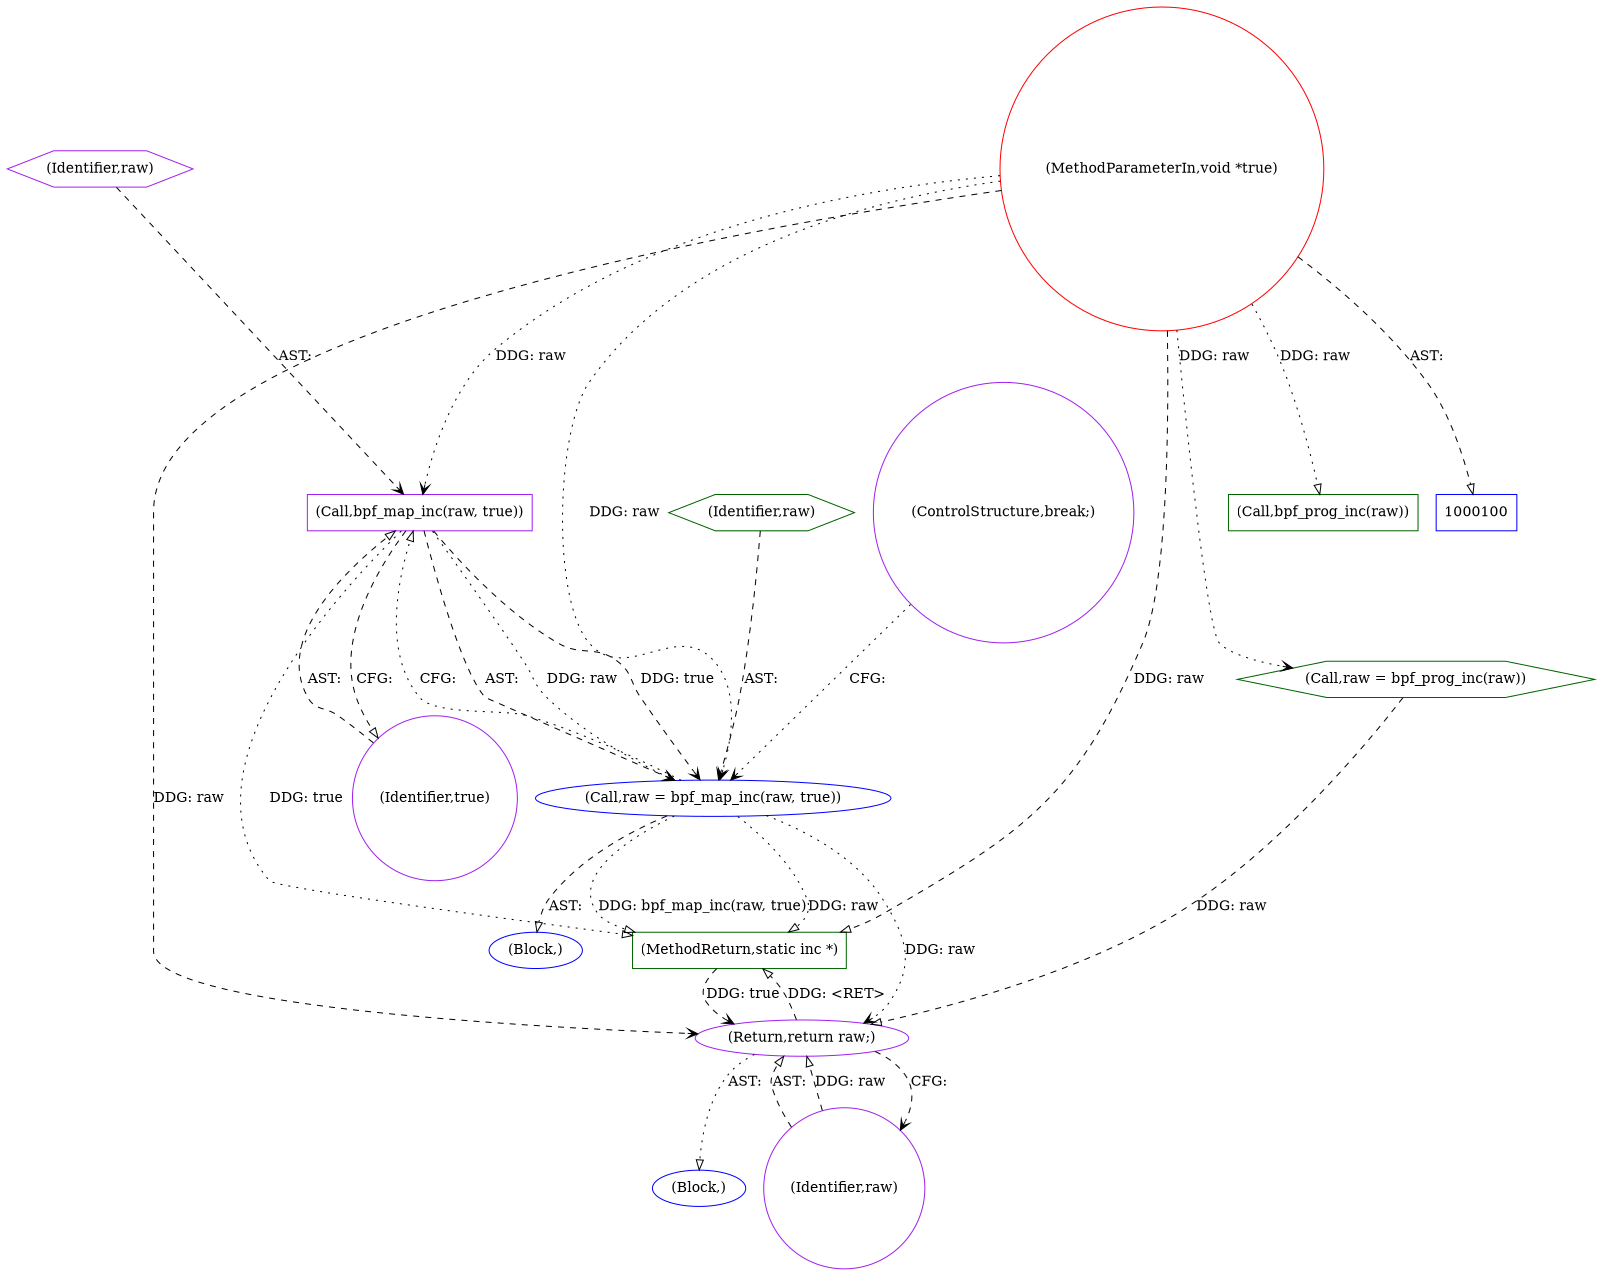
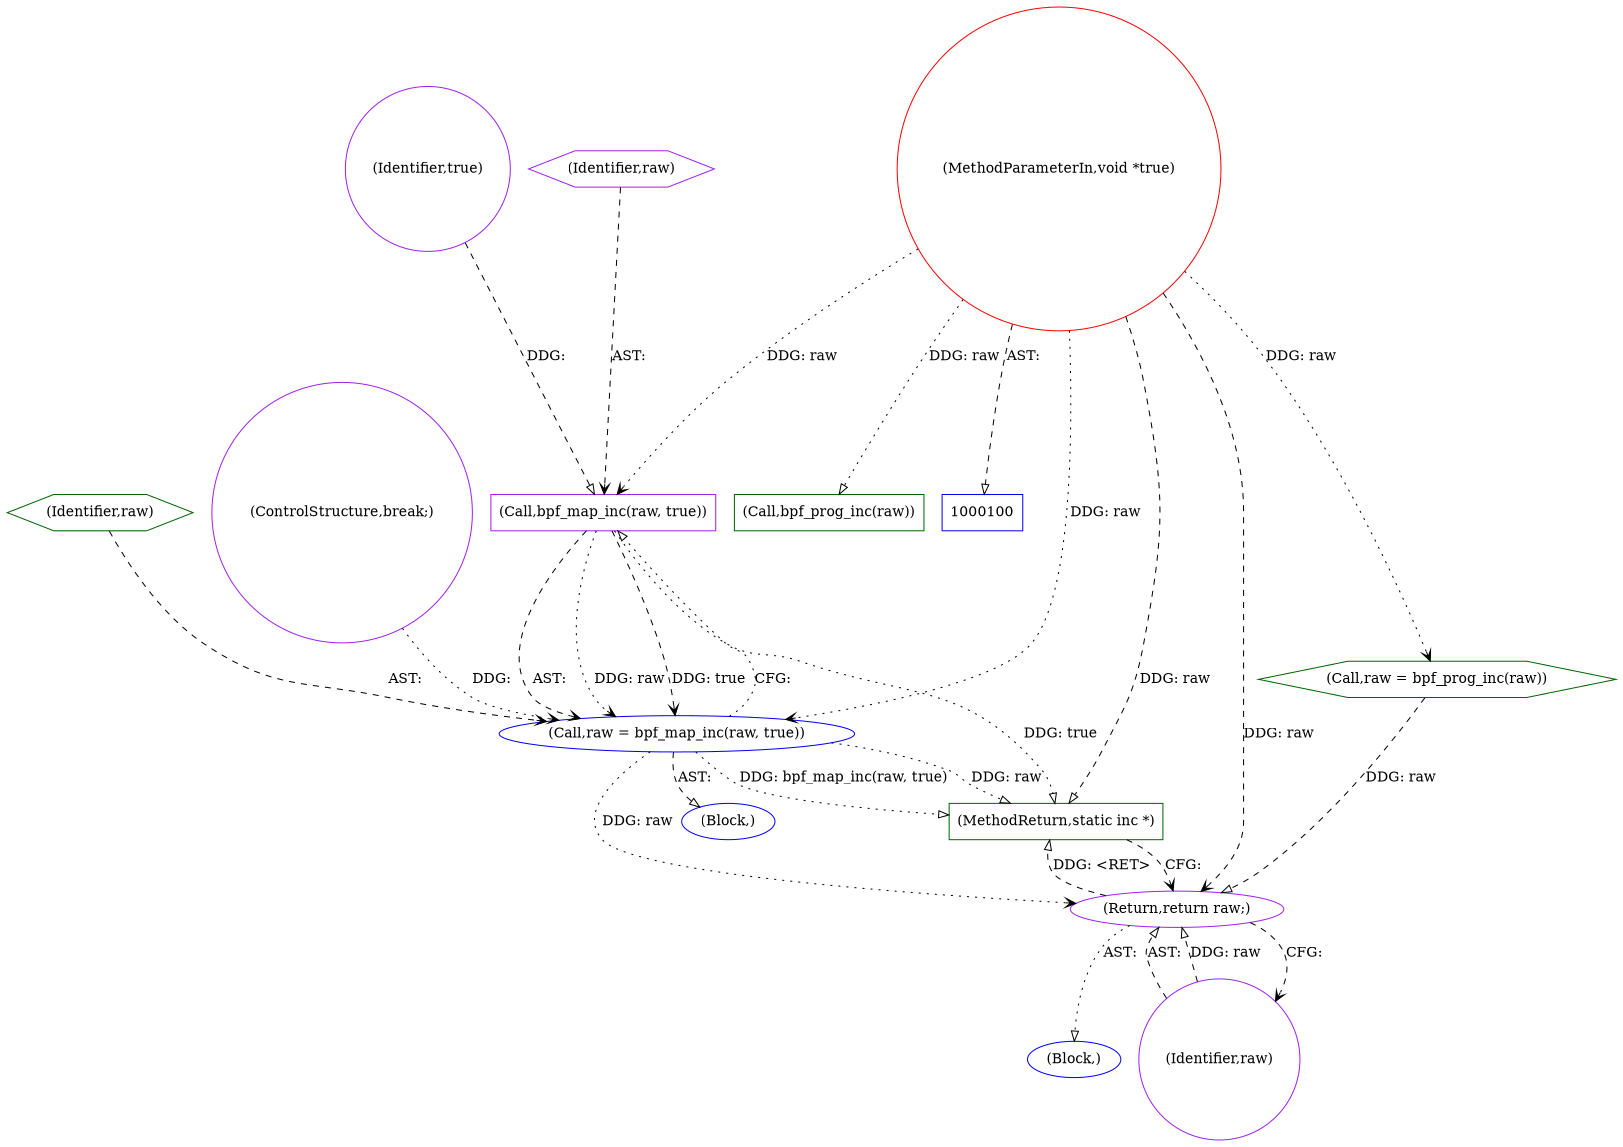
(356, 626) -> none
(327, 679) -> (548, 356)
(870, 679) -> (494, 679)
(743, 994) -> (1186, 865)
